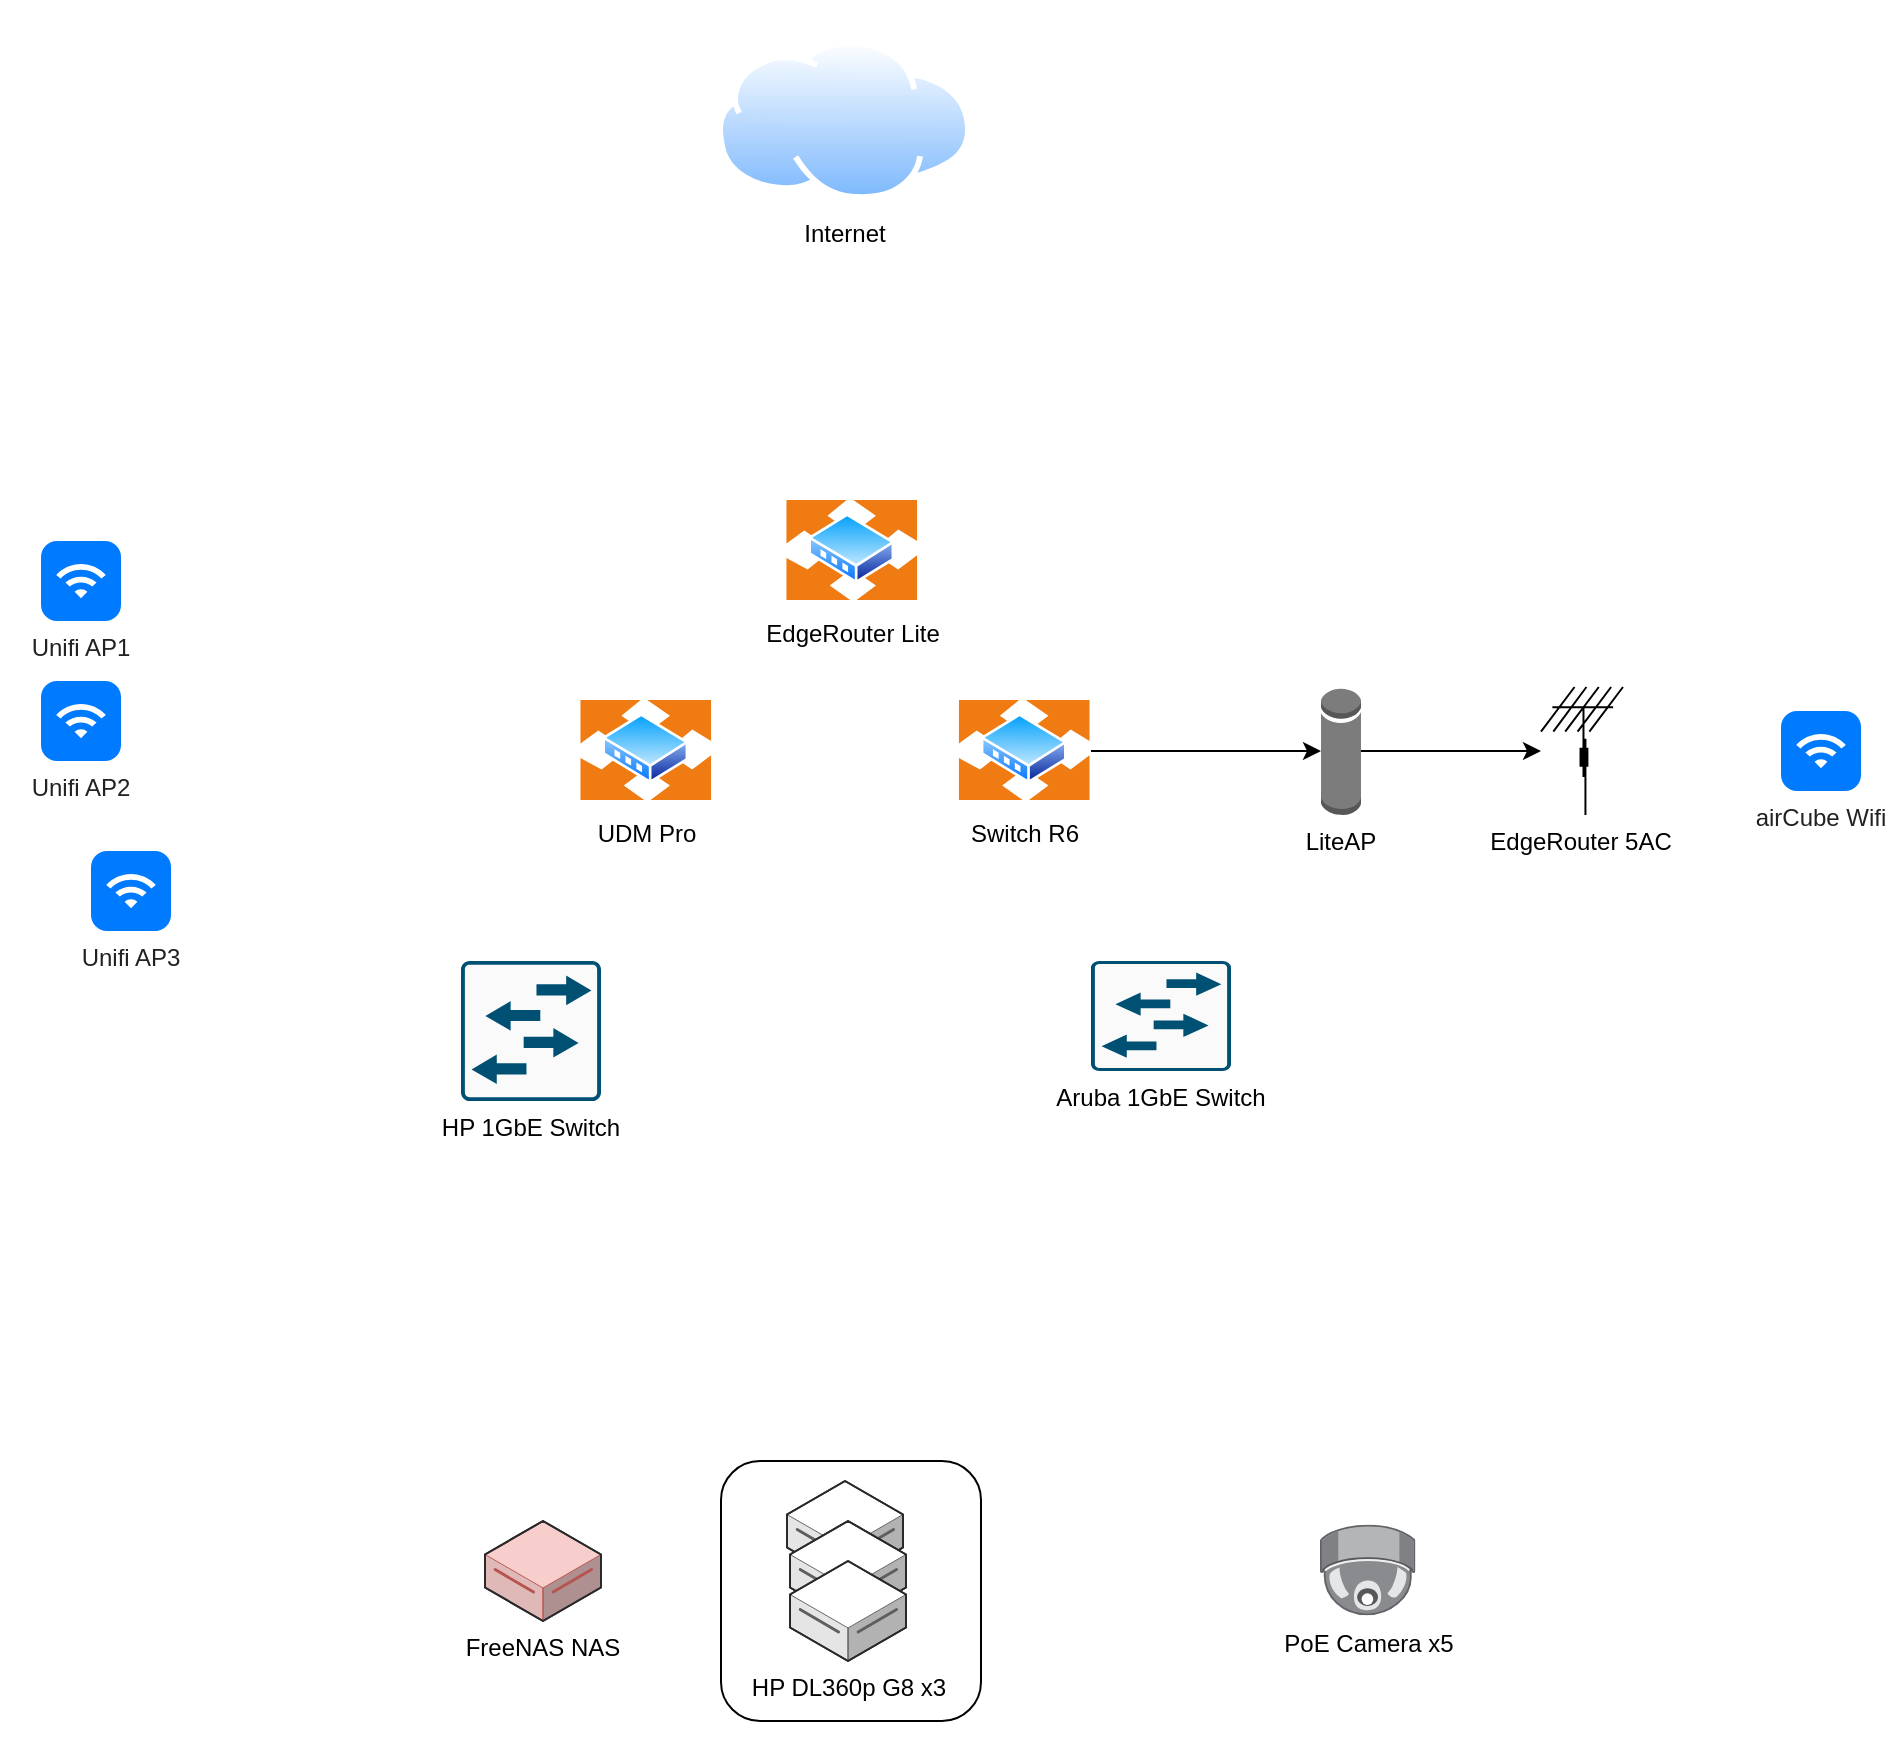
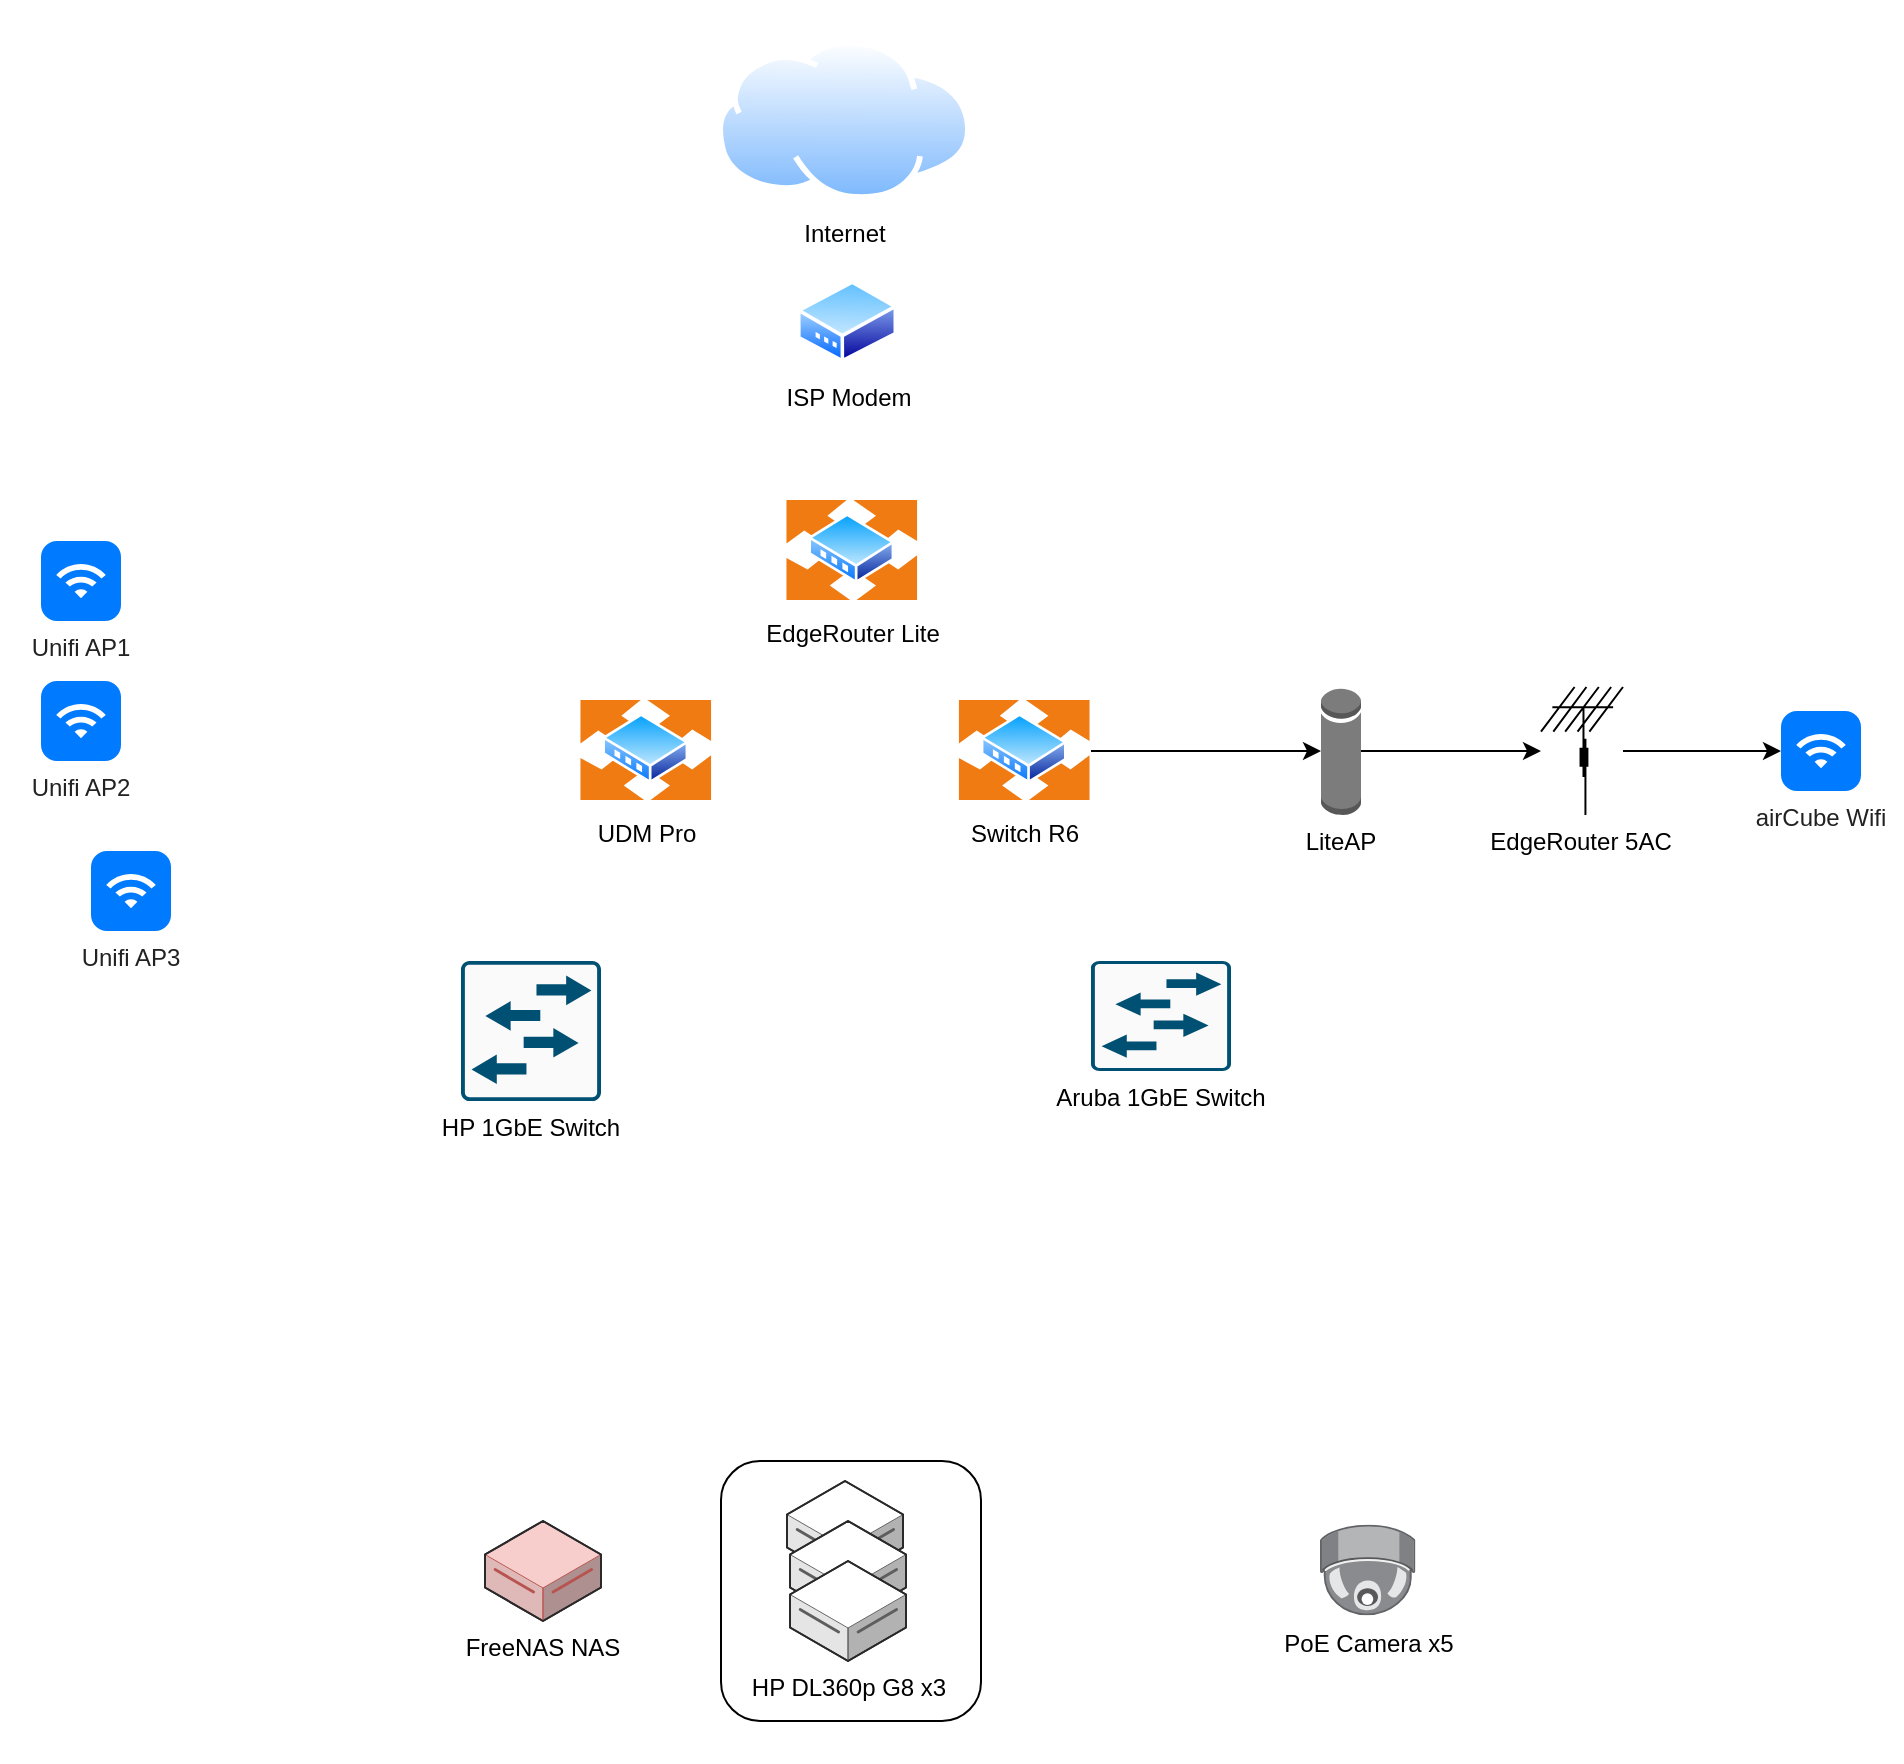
none -> (848, 323)
none -> (1695, 751)
